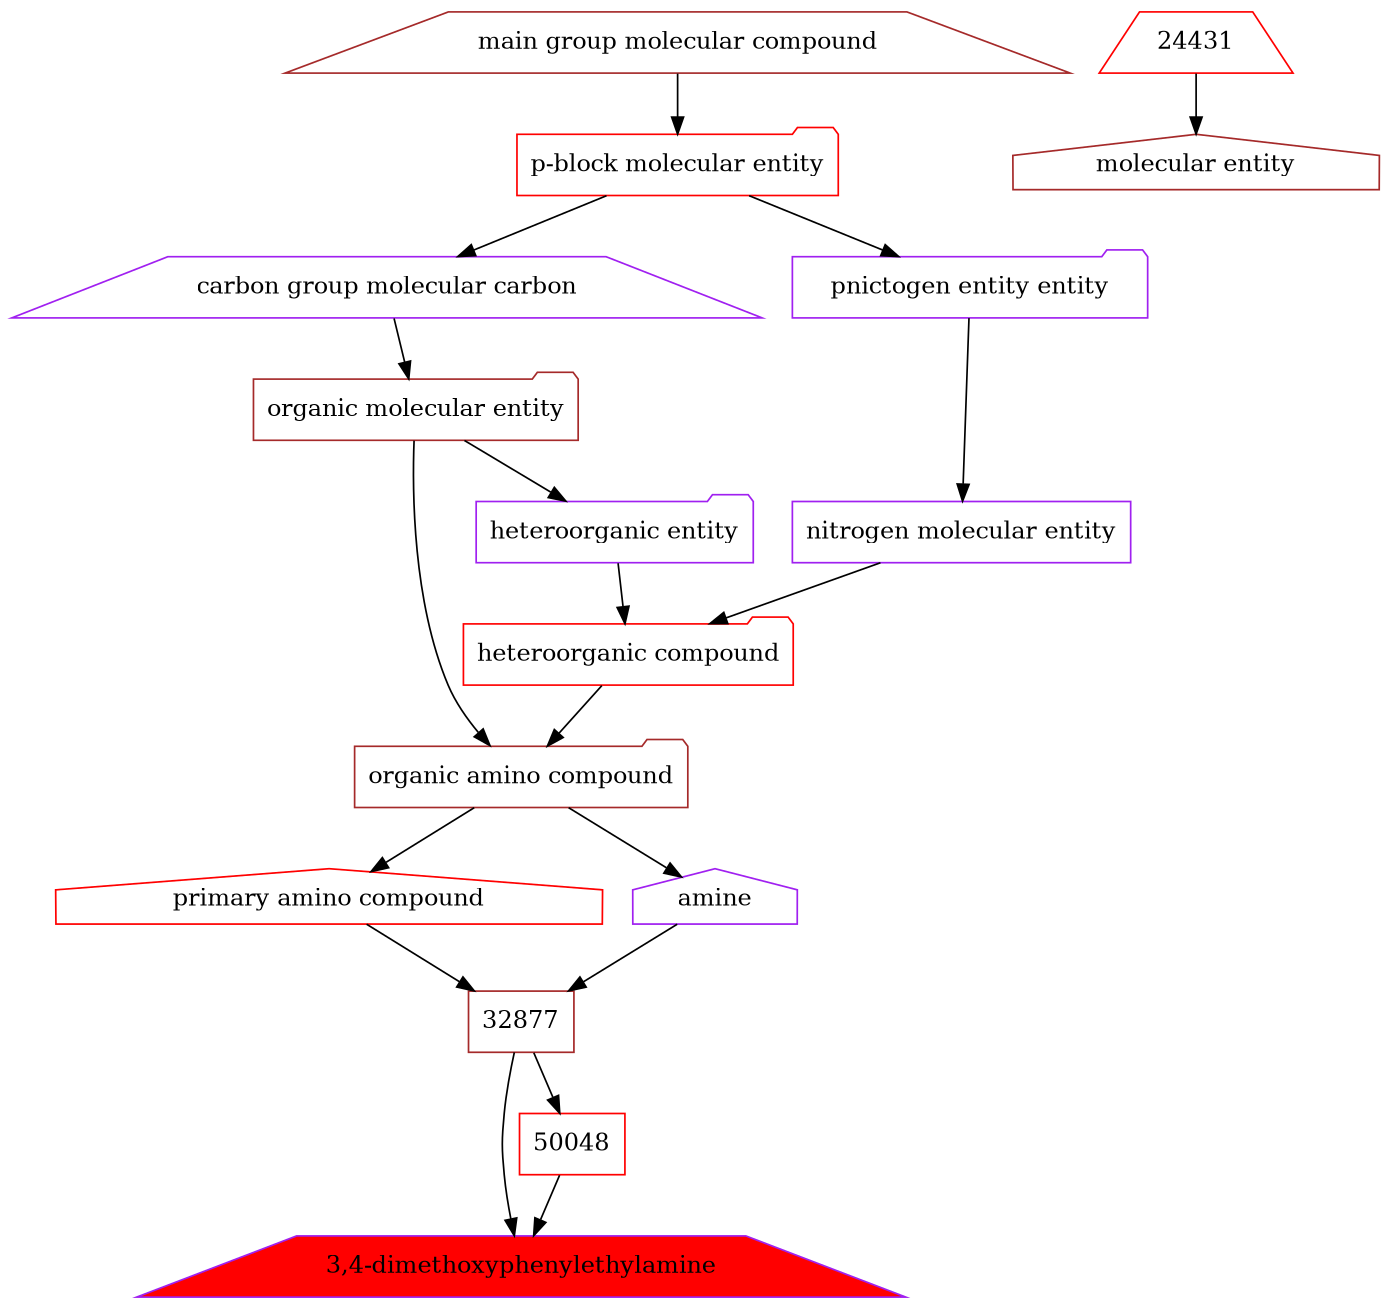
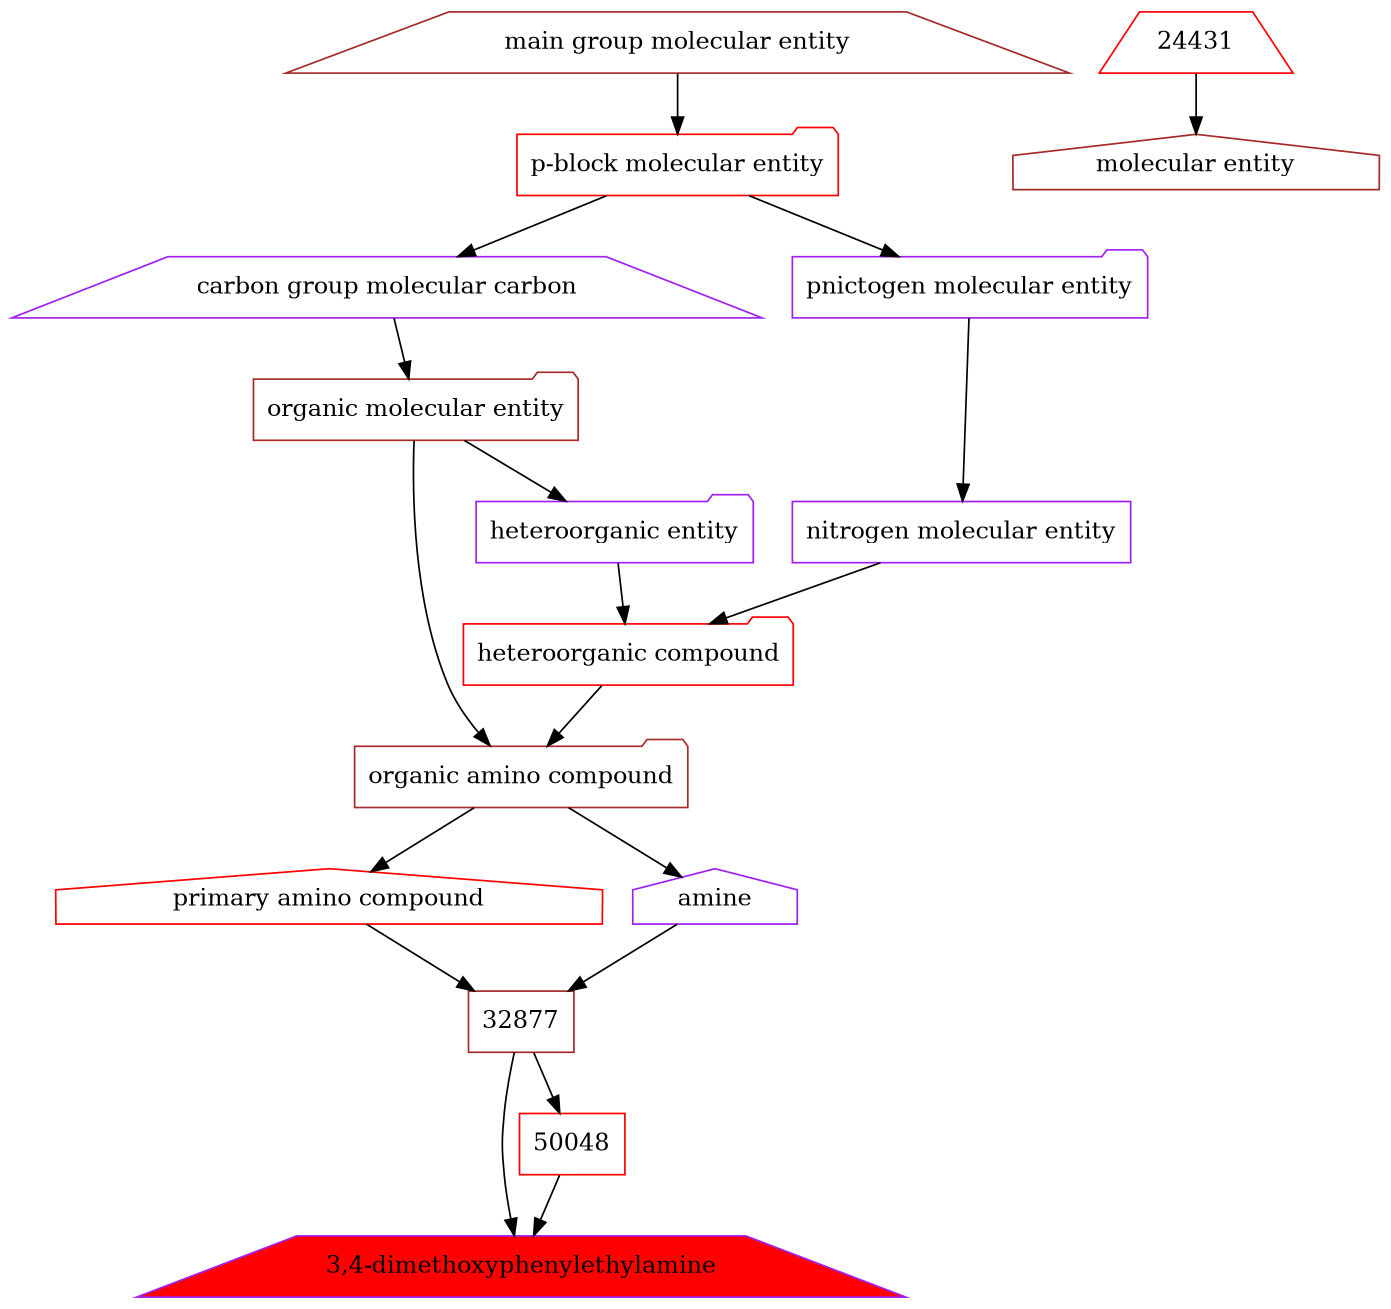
(678, 43) -> (678, 43)
(970, 287) -> (970, 287)
